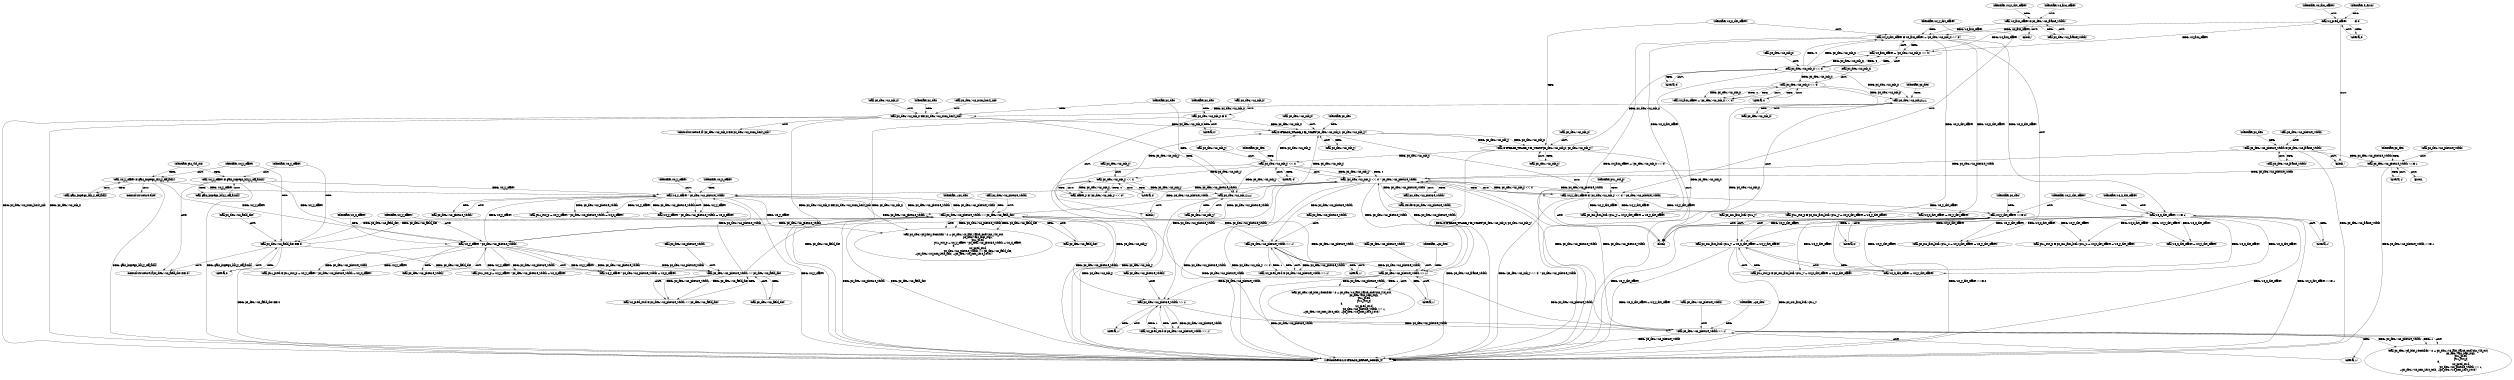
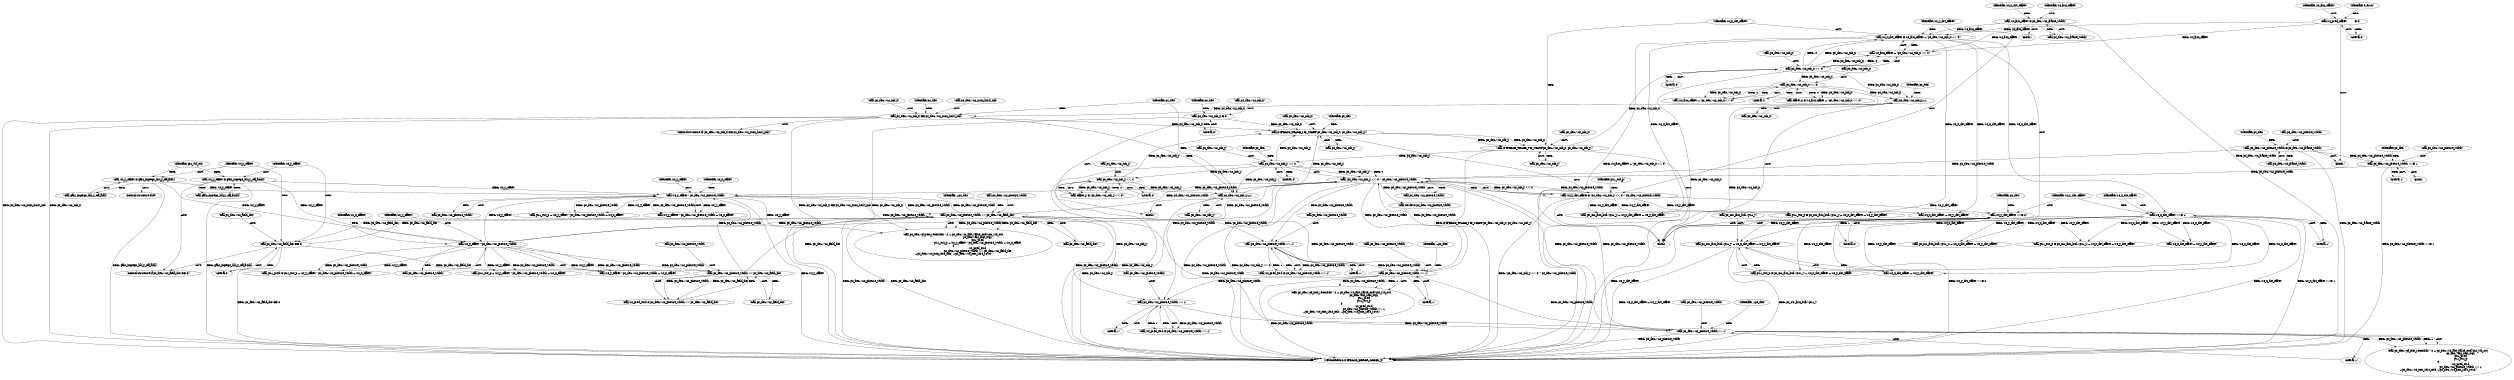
none -> (1824, 101)
(238, 188) -> (238, 188)
(1457, 267) -> (2264, 343)
